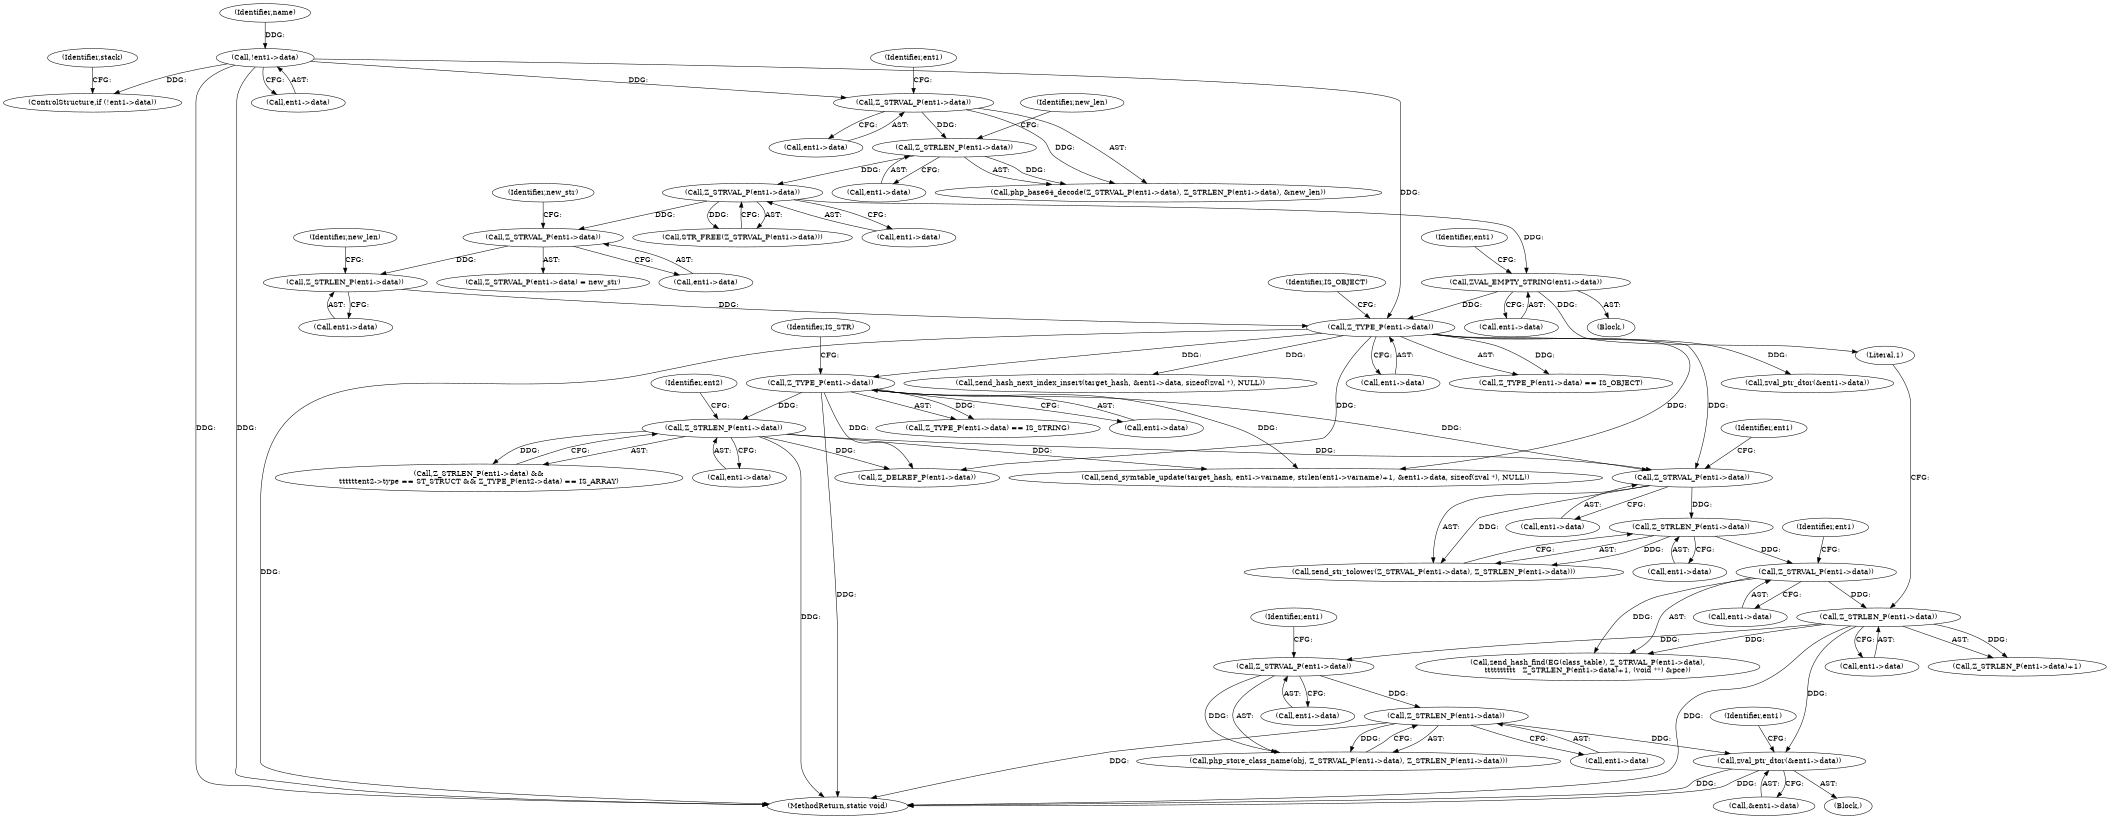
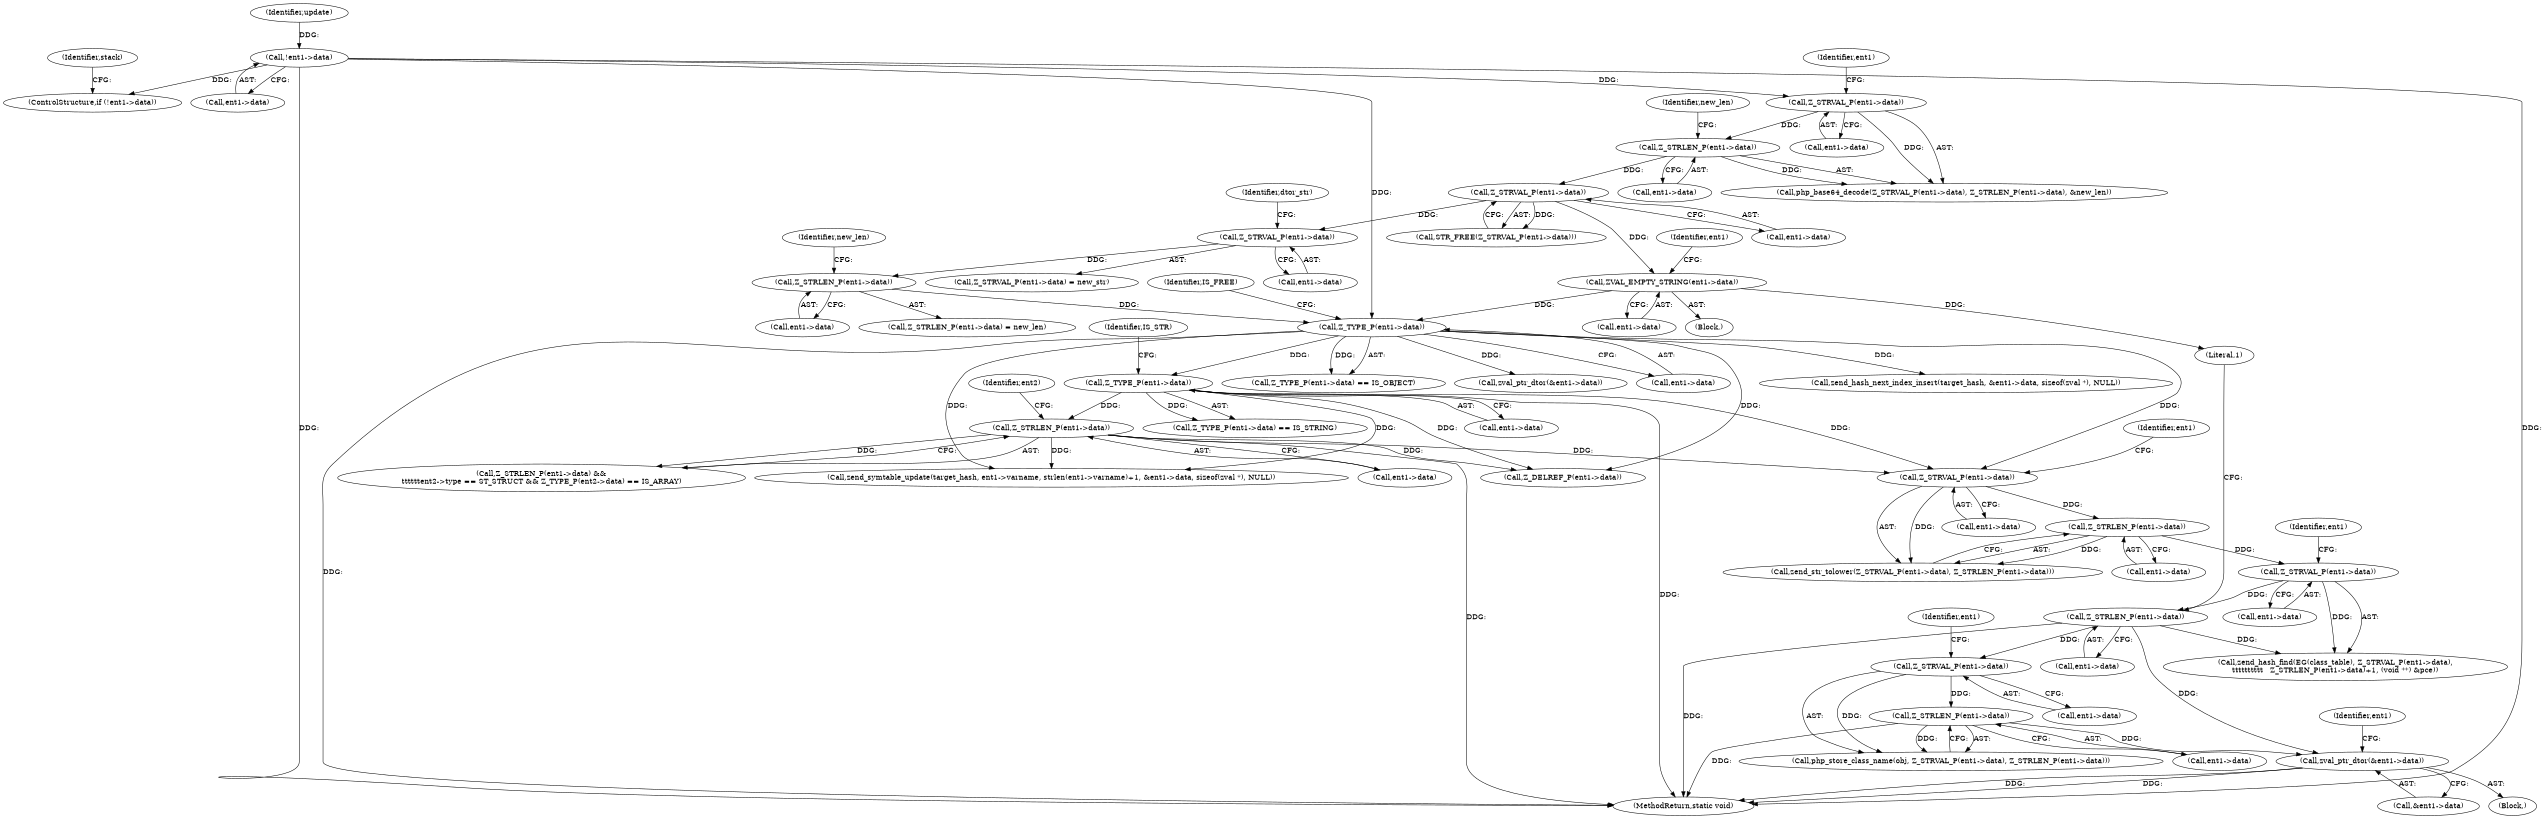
(265, 13) -> (299, 13)
(543, 193) -> (1277, 193)
(1327, 283) -> (1201, 283)
none -> (967, 328)
(2017, 667) -> none
